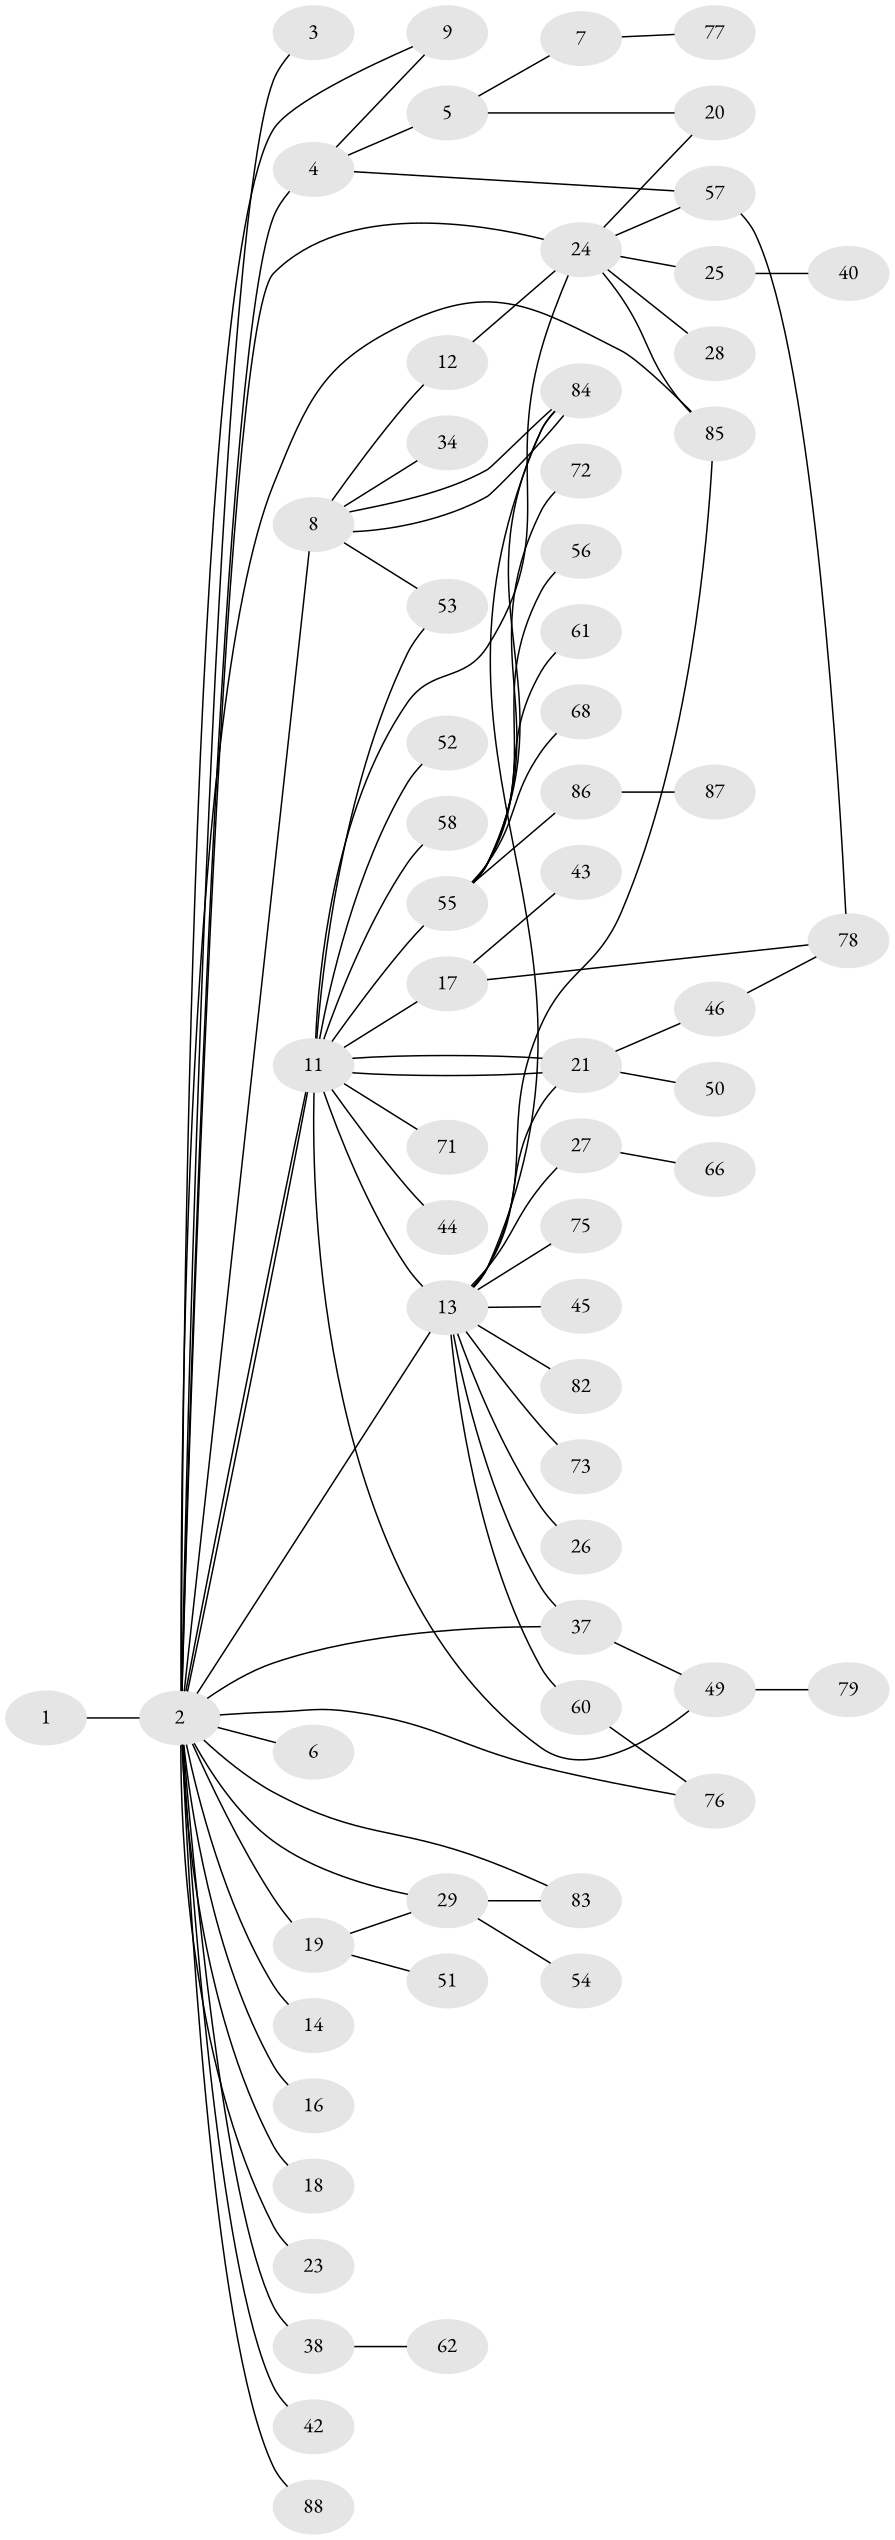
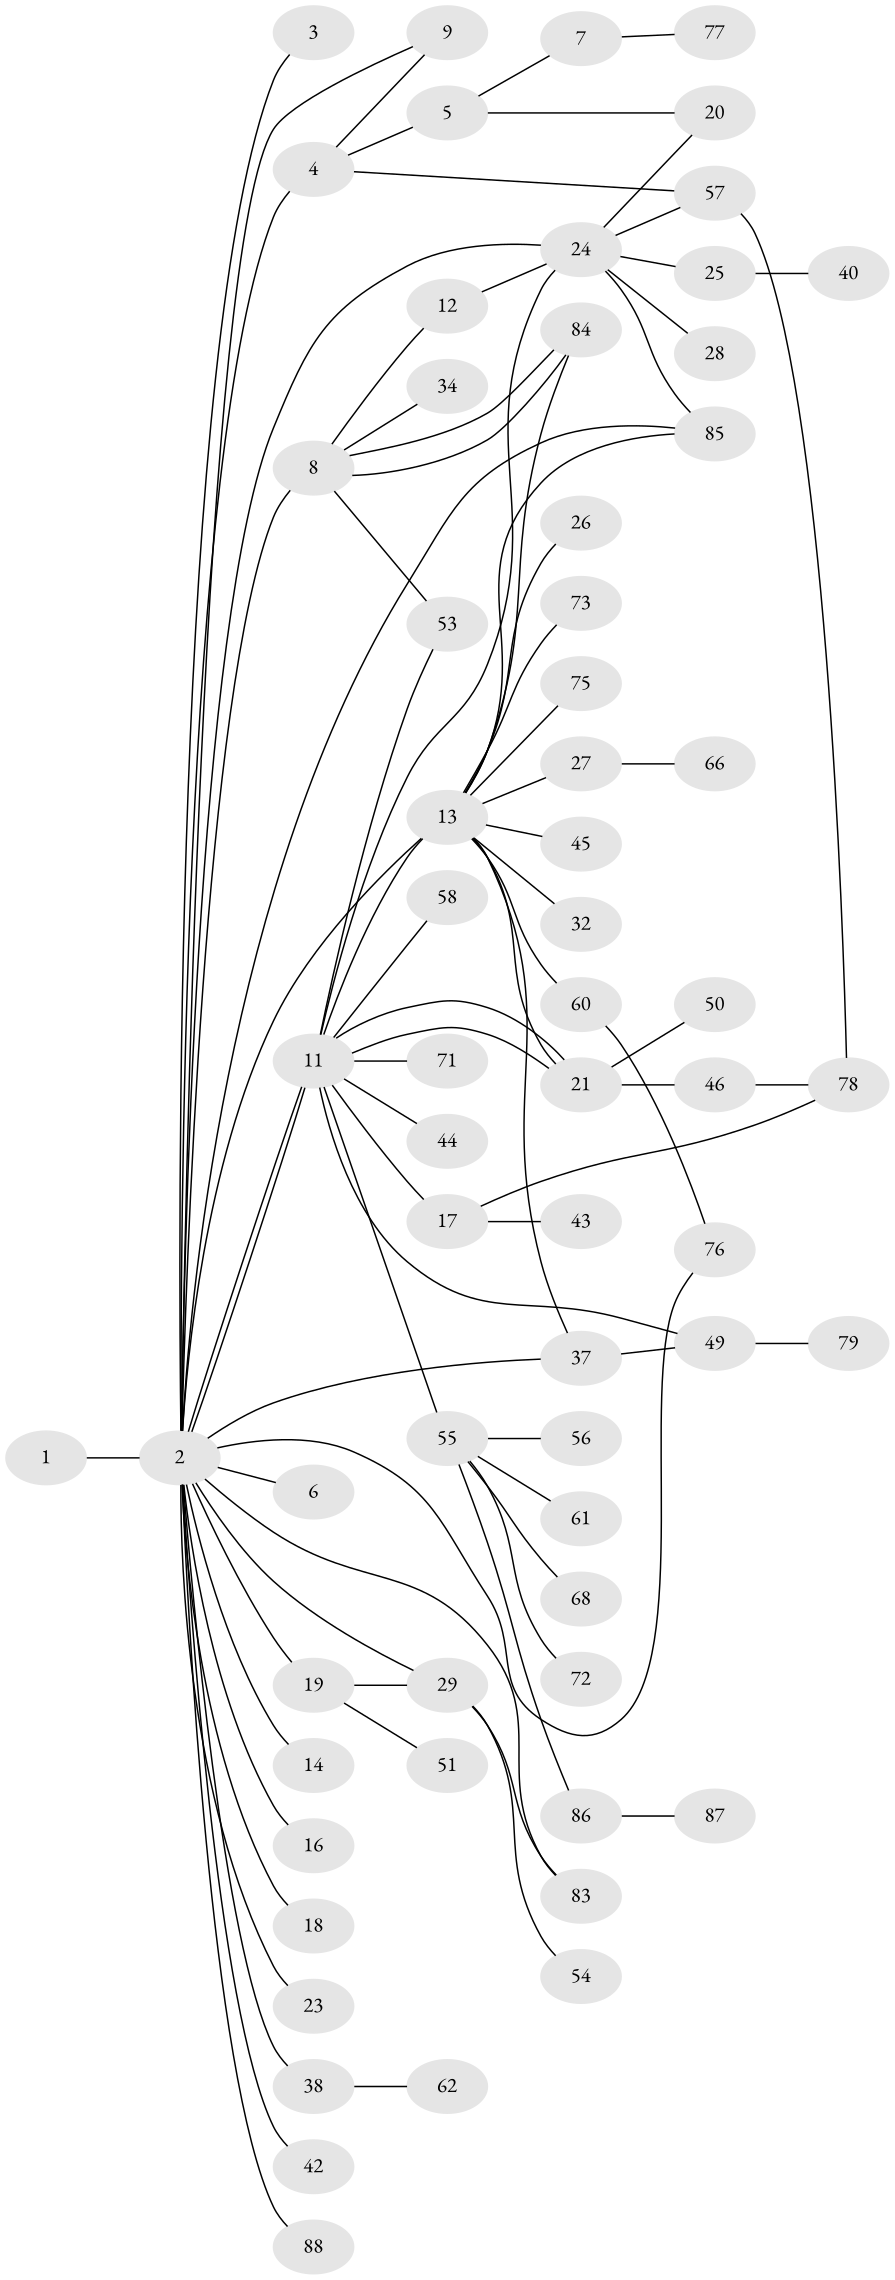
(509, 574) -> none
(447, 743) -> none
(581, 1387) -> (581, 924)
